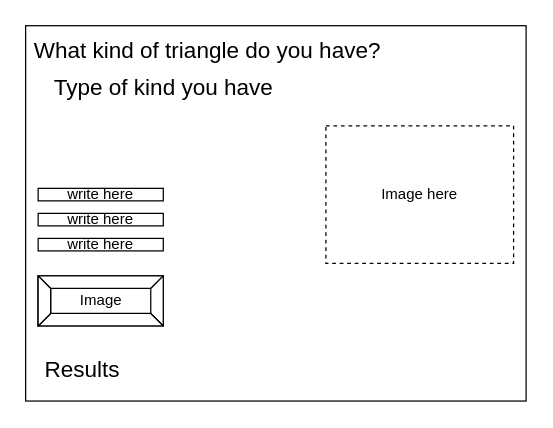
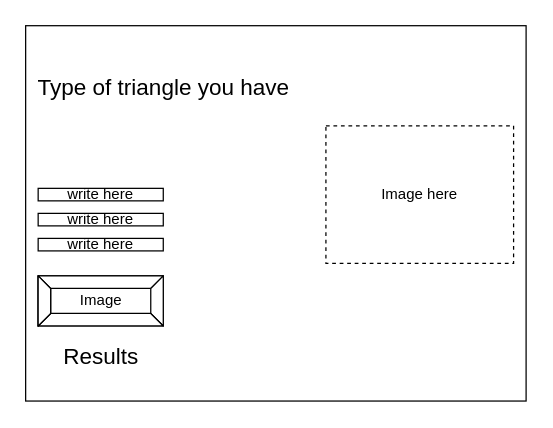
(207, 51) -> none
(164, 88) -> (164, 88)
(82, 369) -> (101, 357)
